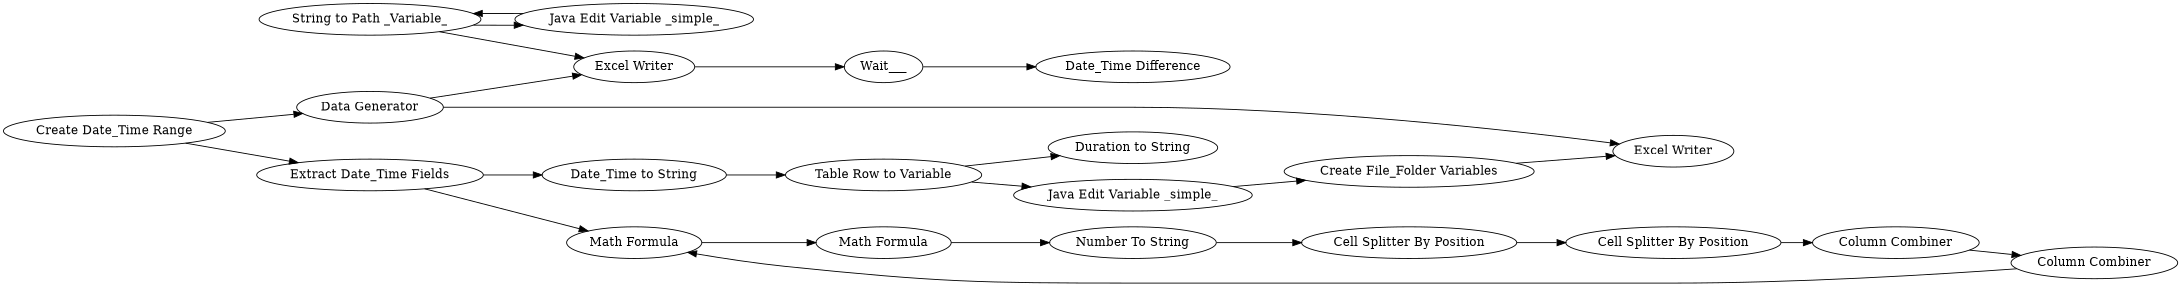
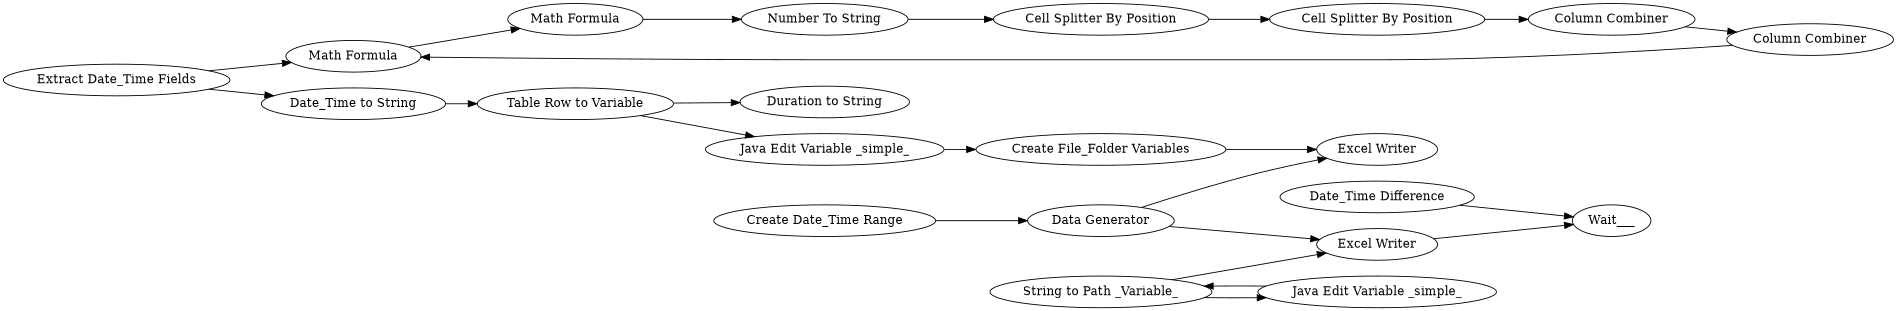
(975, 67) -> (1512, 211)
(238, 152) -> none
